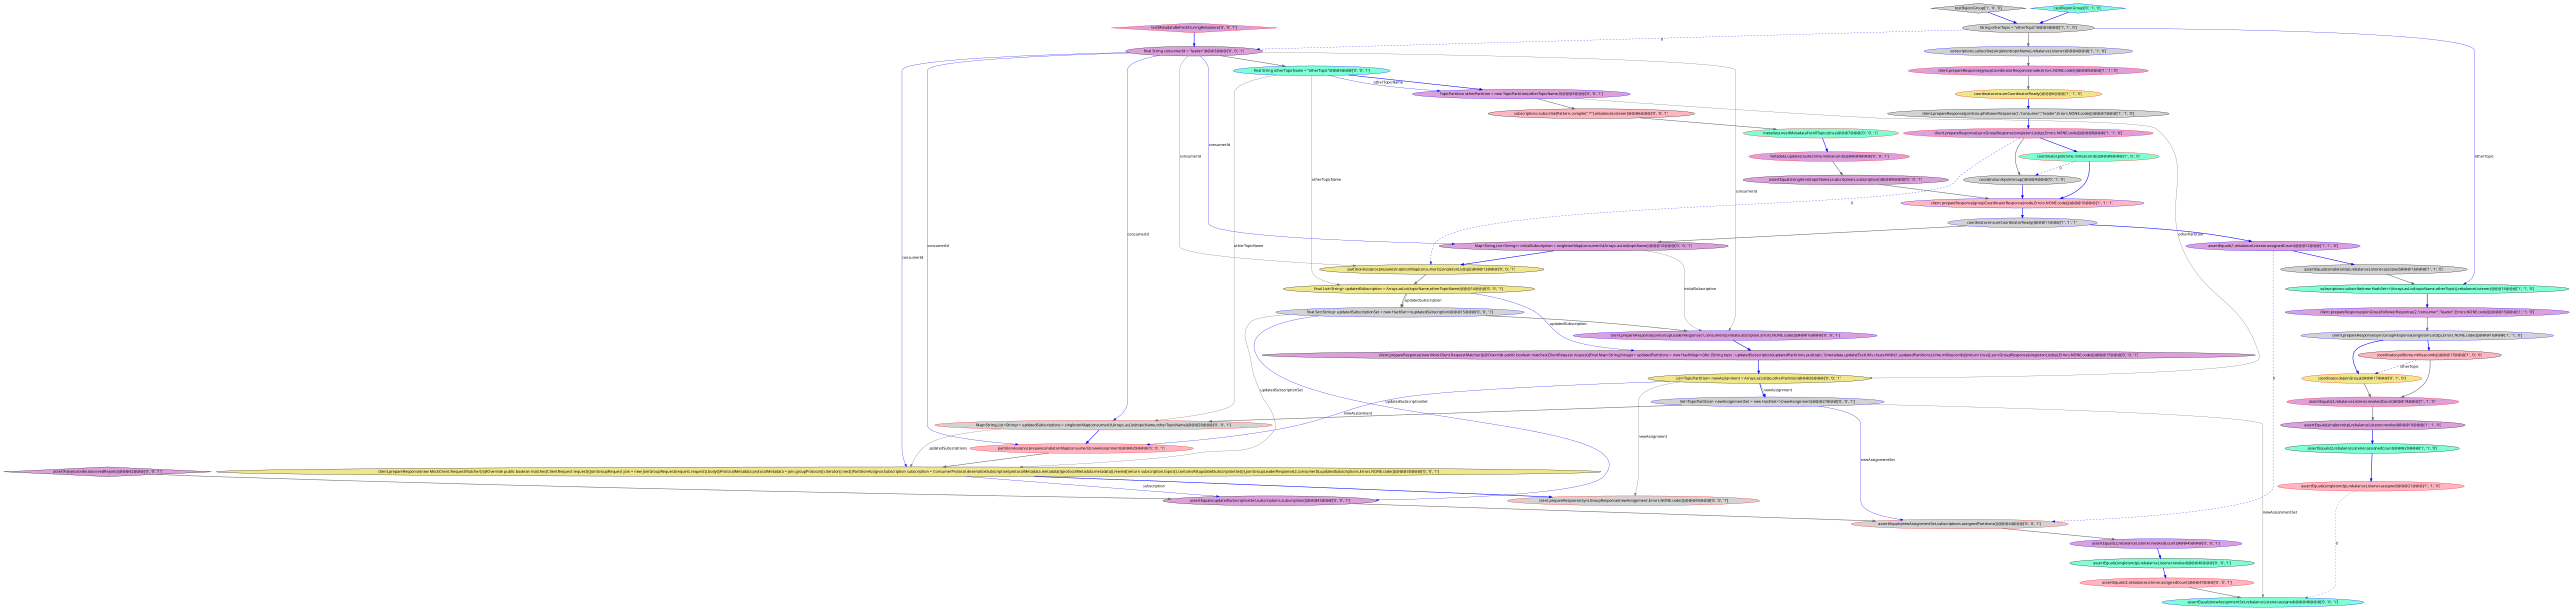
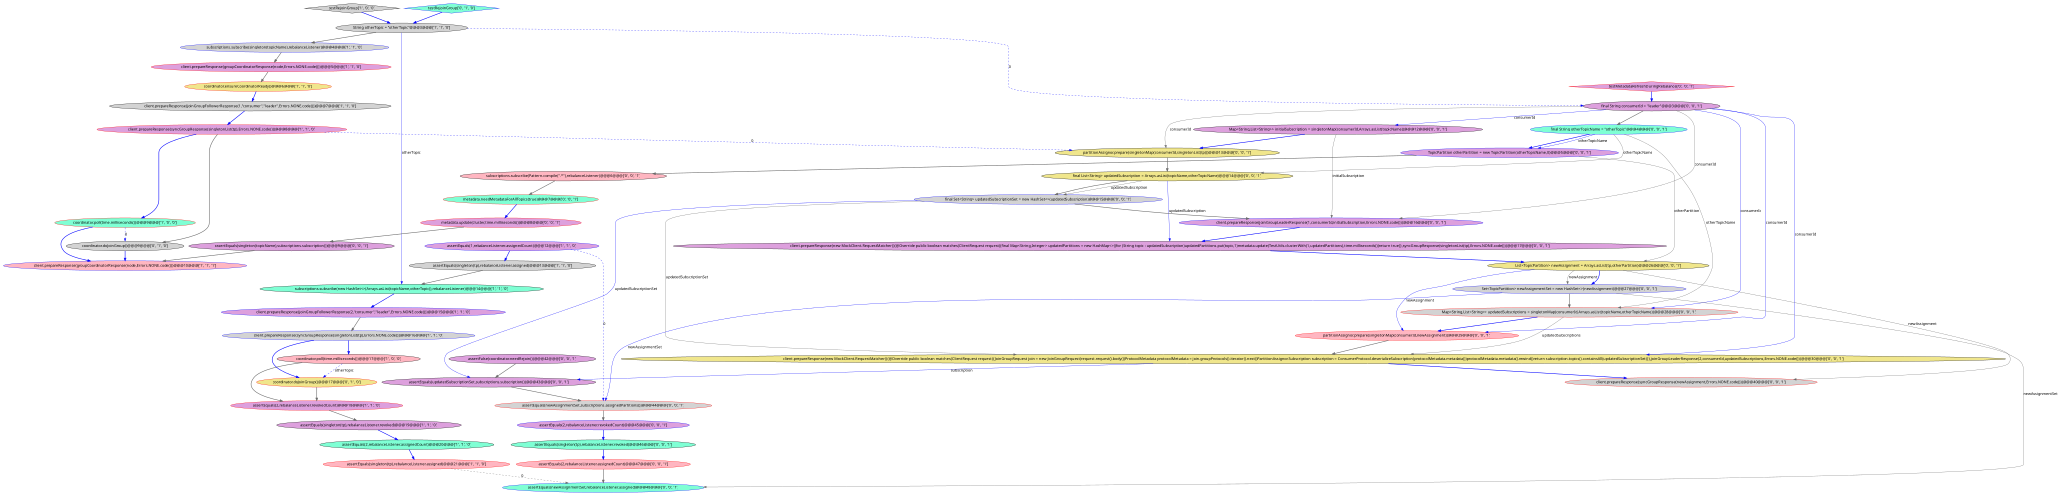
(2022, 223) -> none
(107, 472) -> (522, 359)
